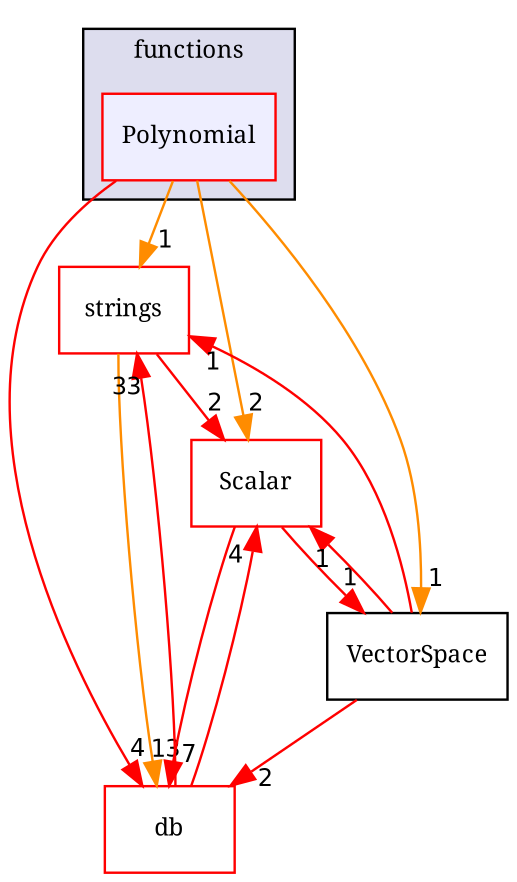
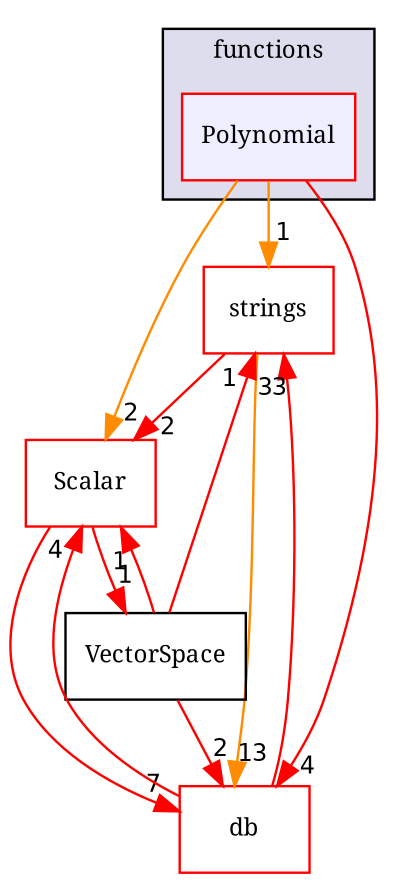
(367, 366) -> none
